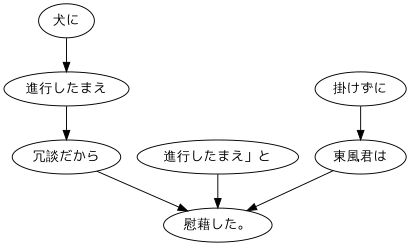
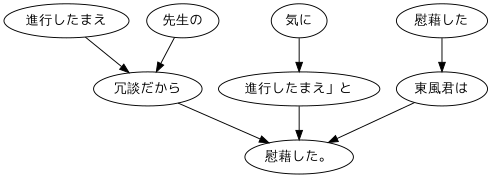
(66, 21) -> none
none -> (183, 21)
none -> (299, 21)
(361, 89) -> (442, 21)
